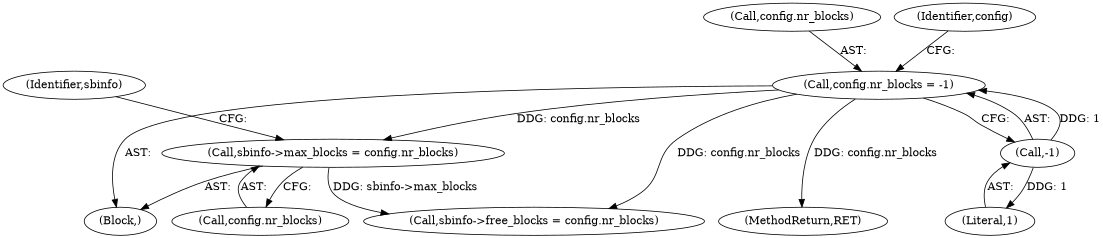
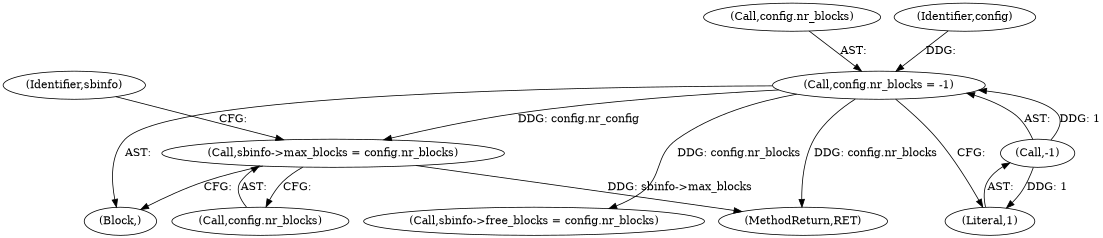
(943, 51) -> (943, 51)
(967, 115) -> (943, 145)
(579, 119) -> (579, 119)
(220, 187) -> (220, 187)
(343, 201) -> (575, 188)
